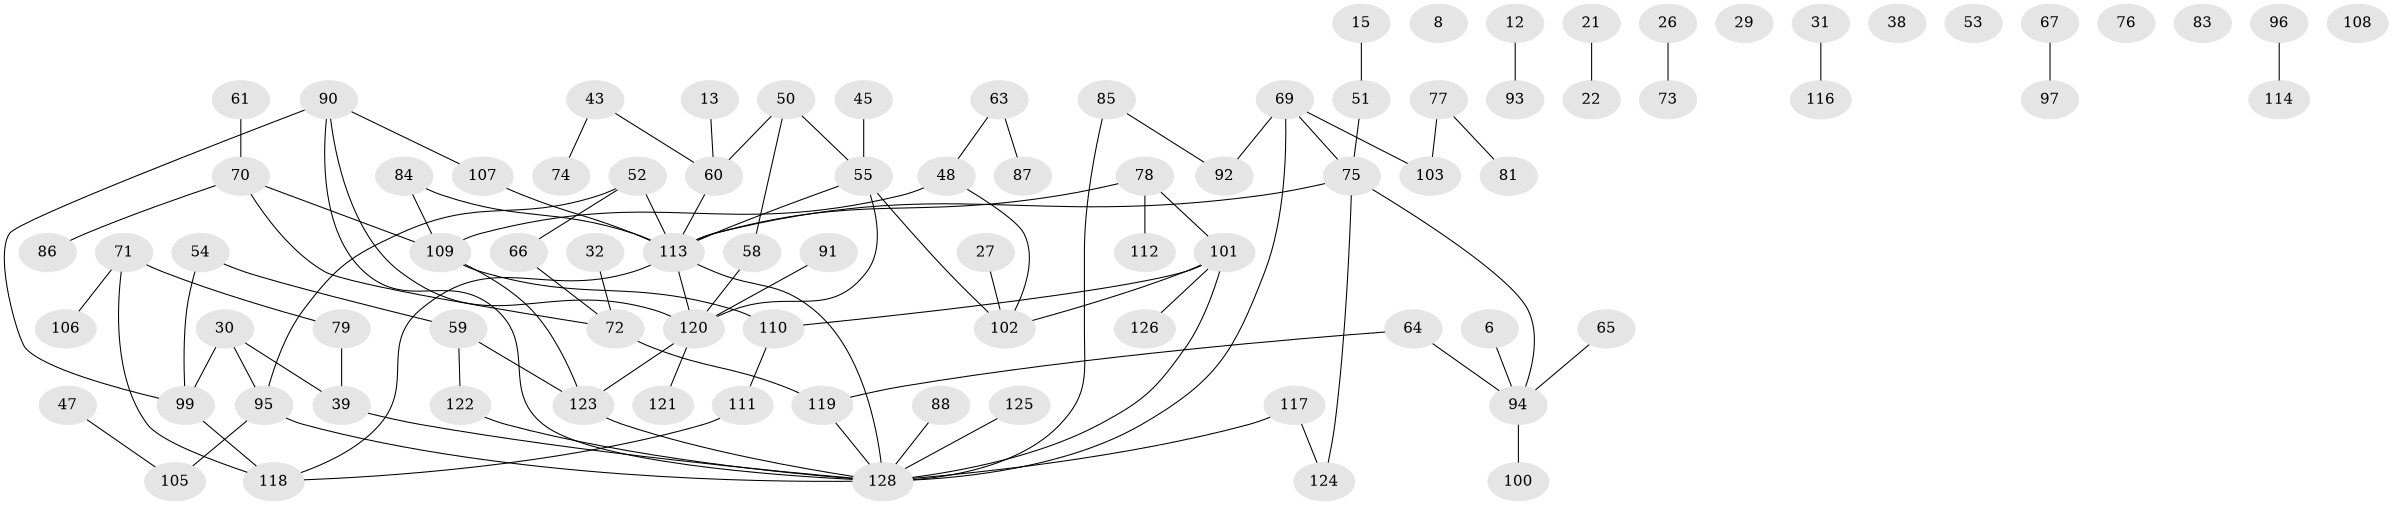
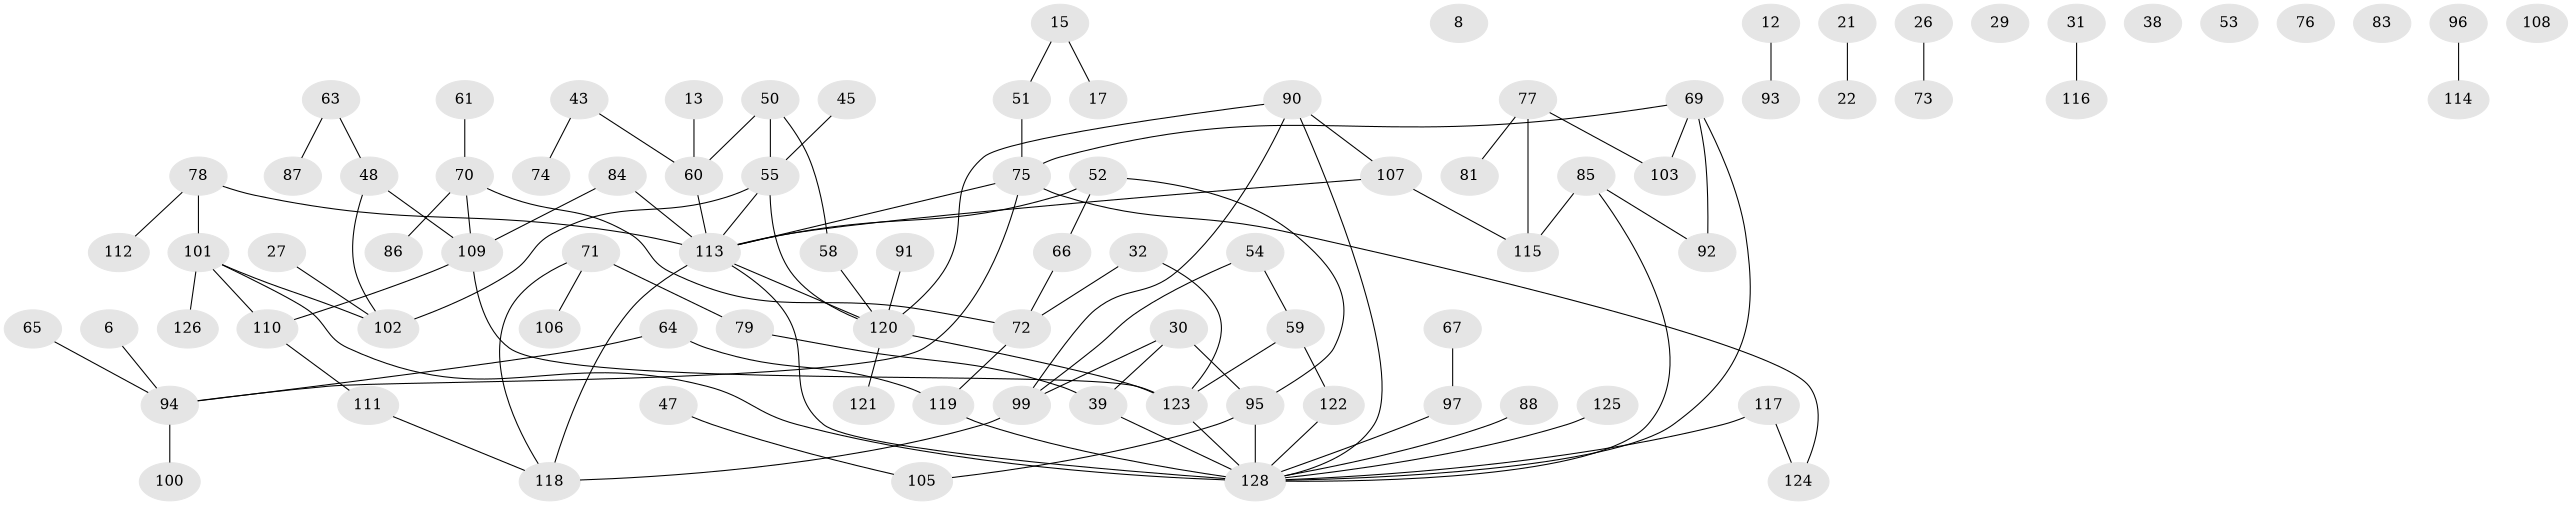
none -> (1098, 100)
none -> (1528, 253)
none -> (1220, 317)
none -> (1374, 438)
